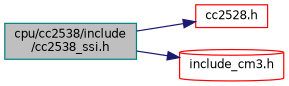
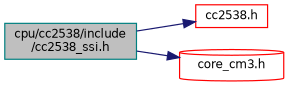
(232, 16) -> (232, 16)
(232, 65) -> (232, 65)
